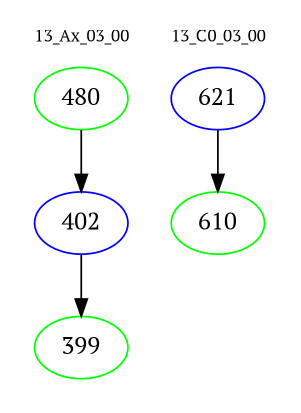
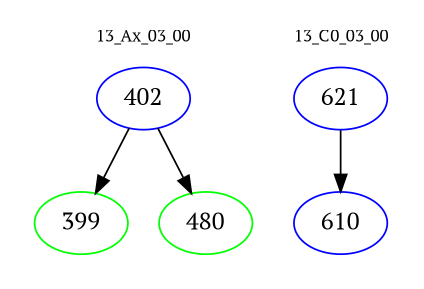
(81, 152) -> (171, 153)
(218, 223) -> (341, 223)
